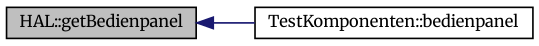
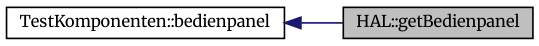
(234, 23) -> (322, 23)
